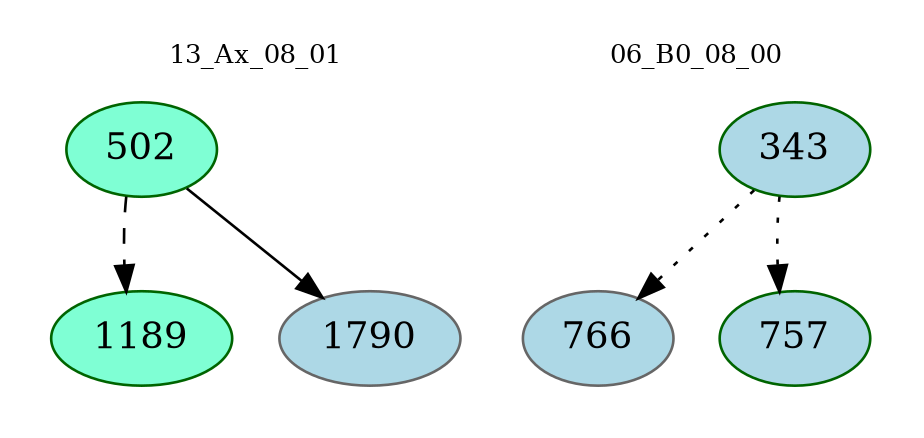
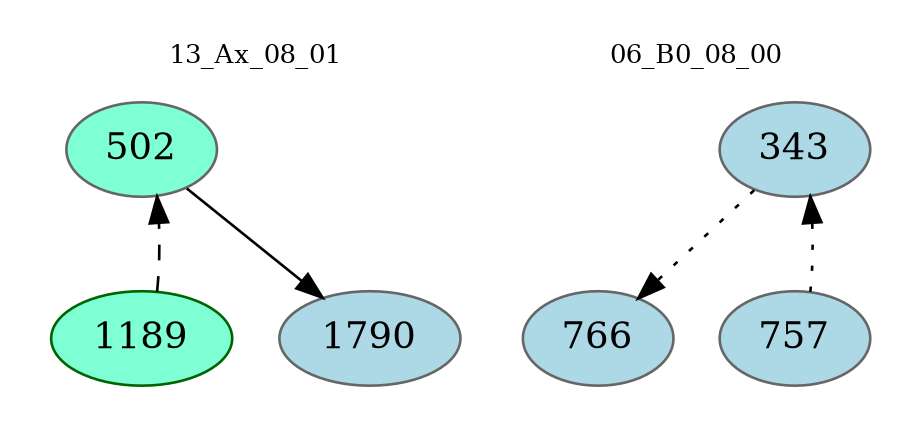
(142, 150) -> (142, 150)
(795, 150) -> (795, 150)
(124, 231) -> (159, 258)
(777, 231) -> (812, 258)
(795, 338) -> (795, 338)
